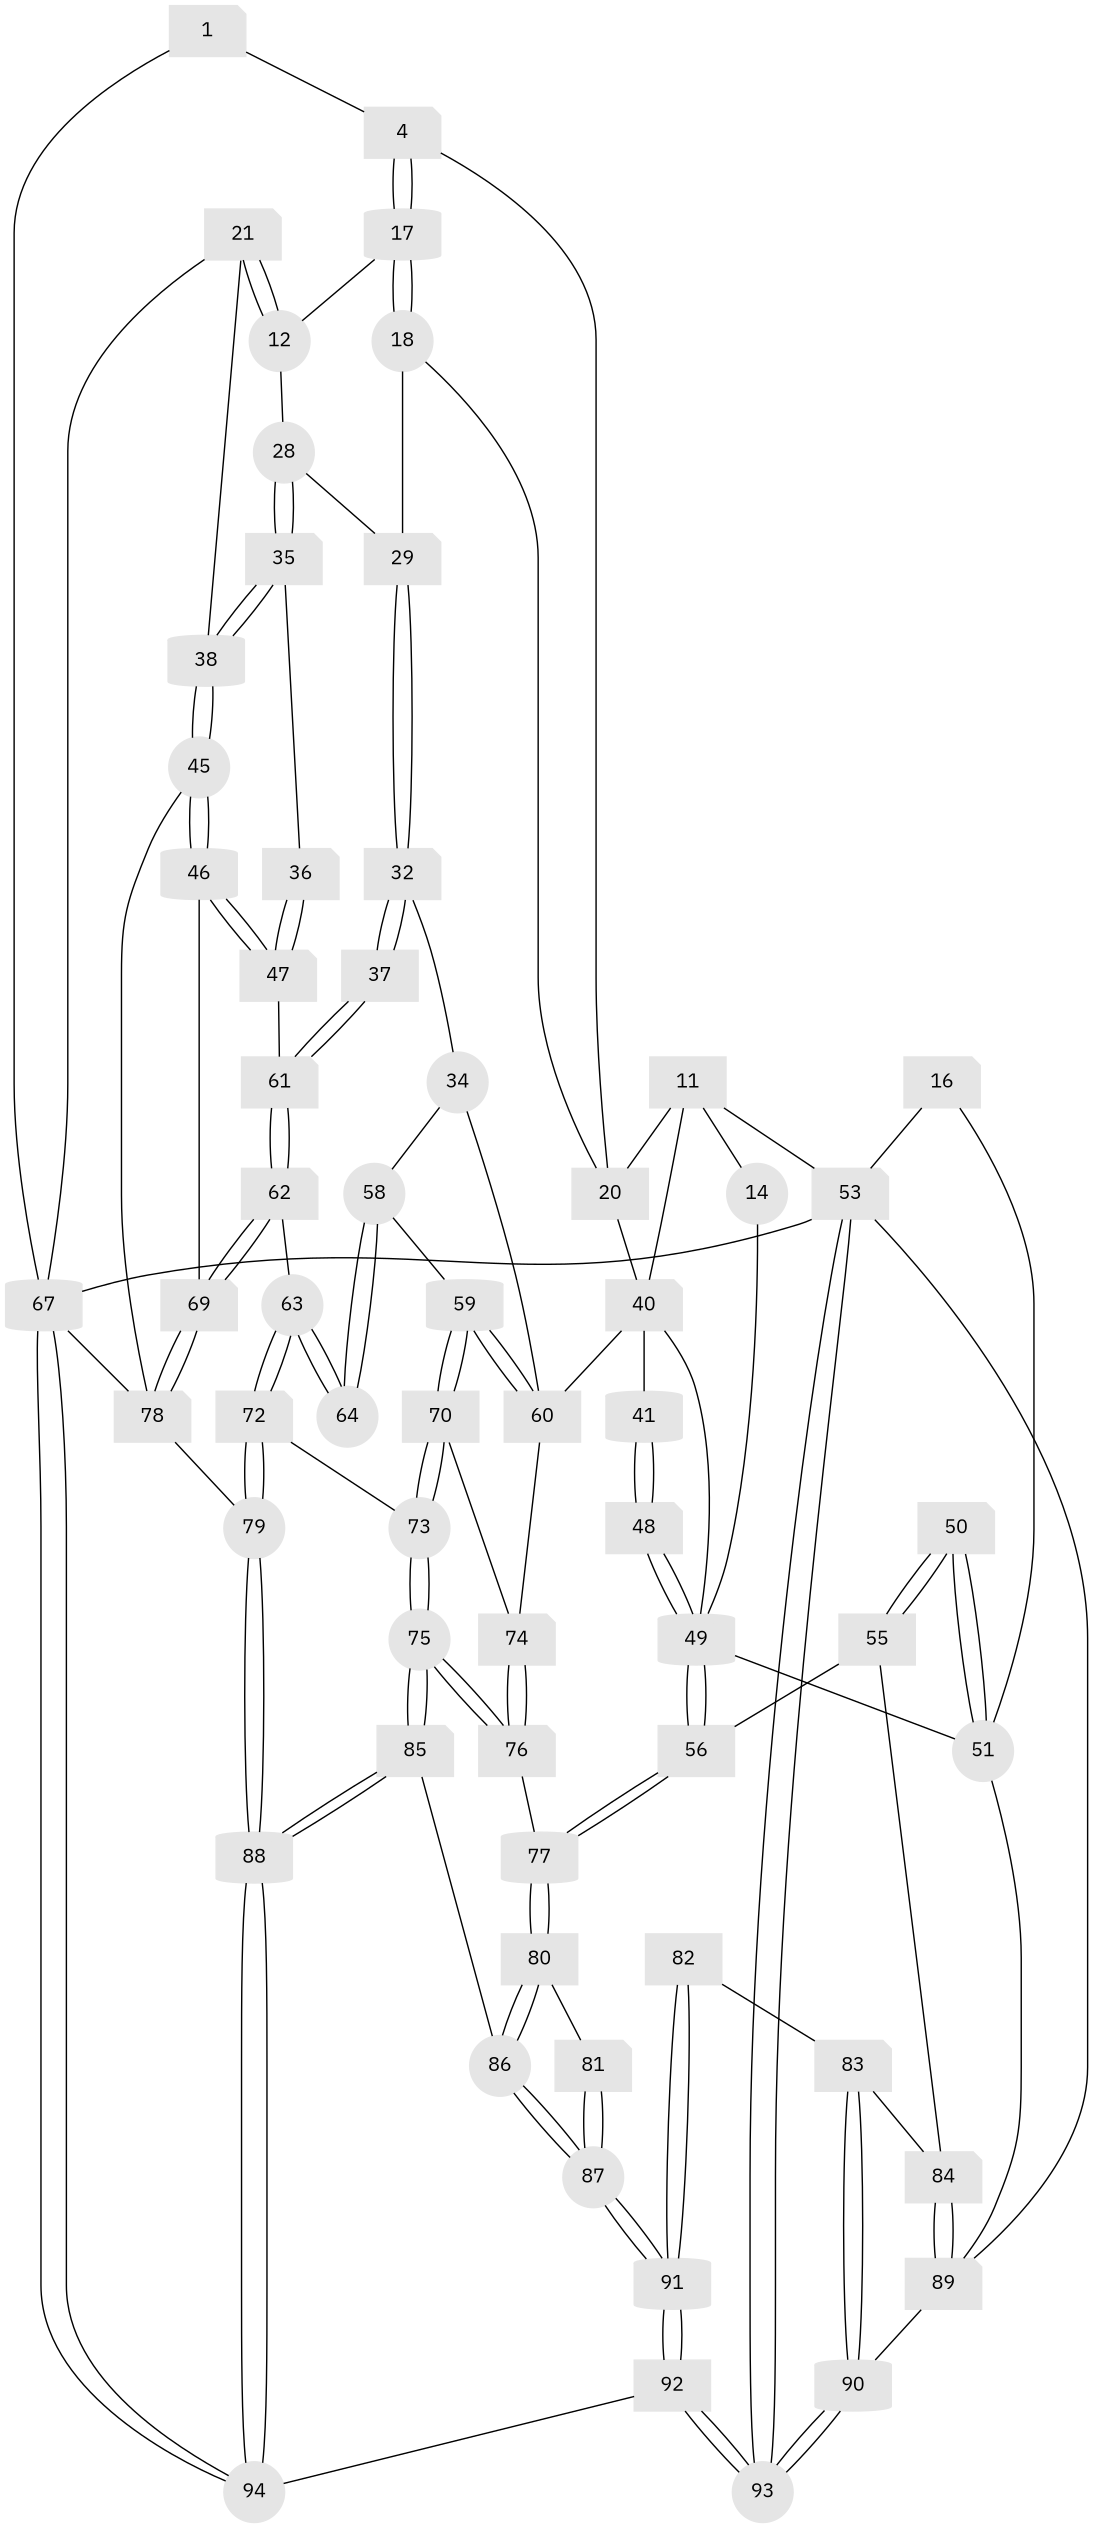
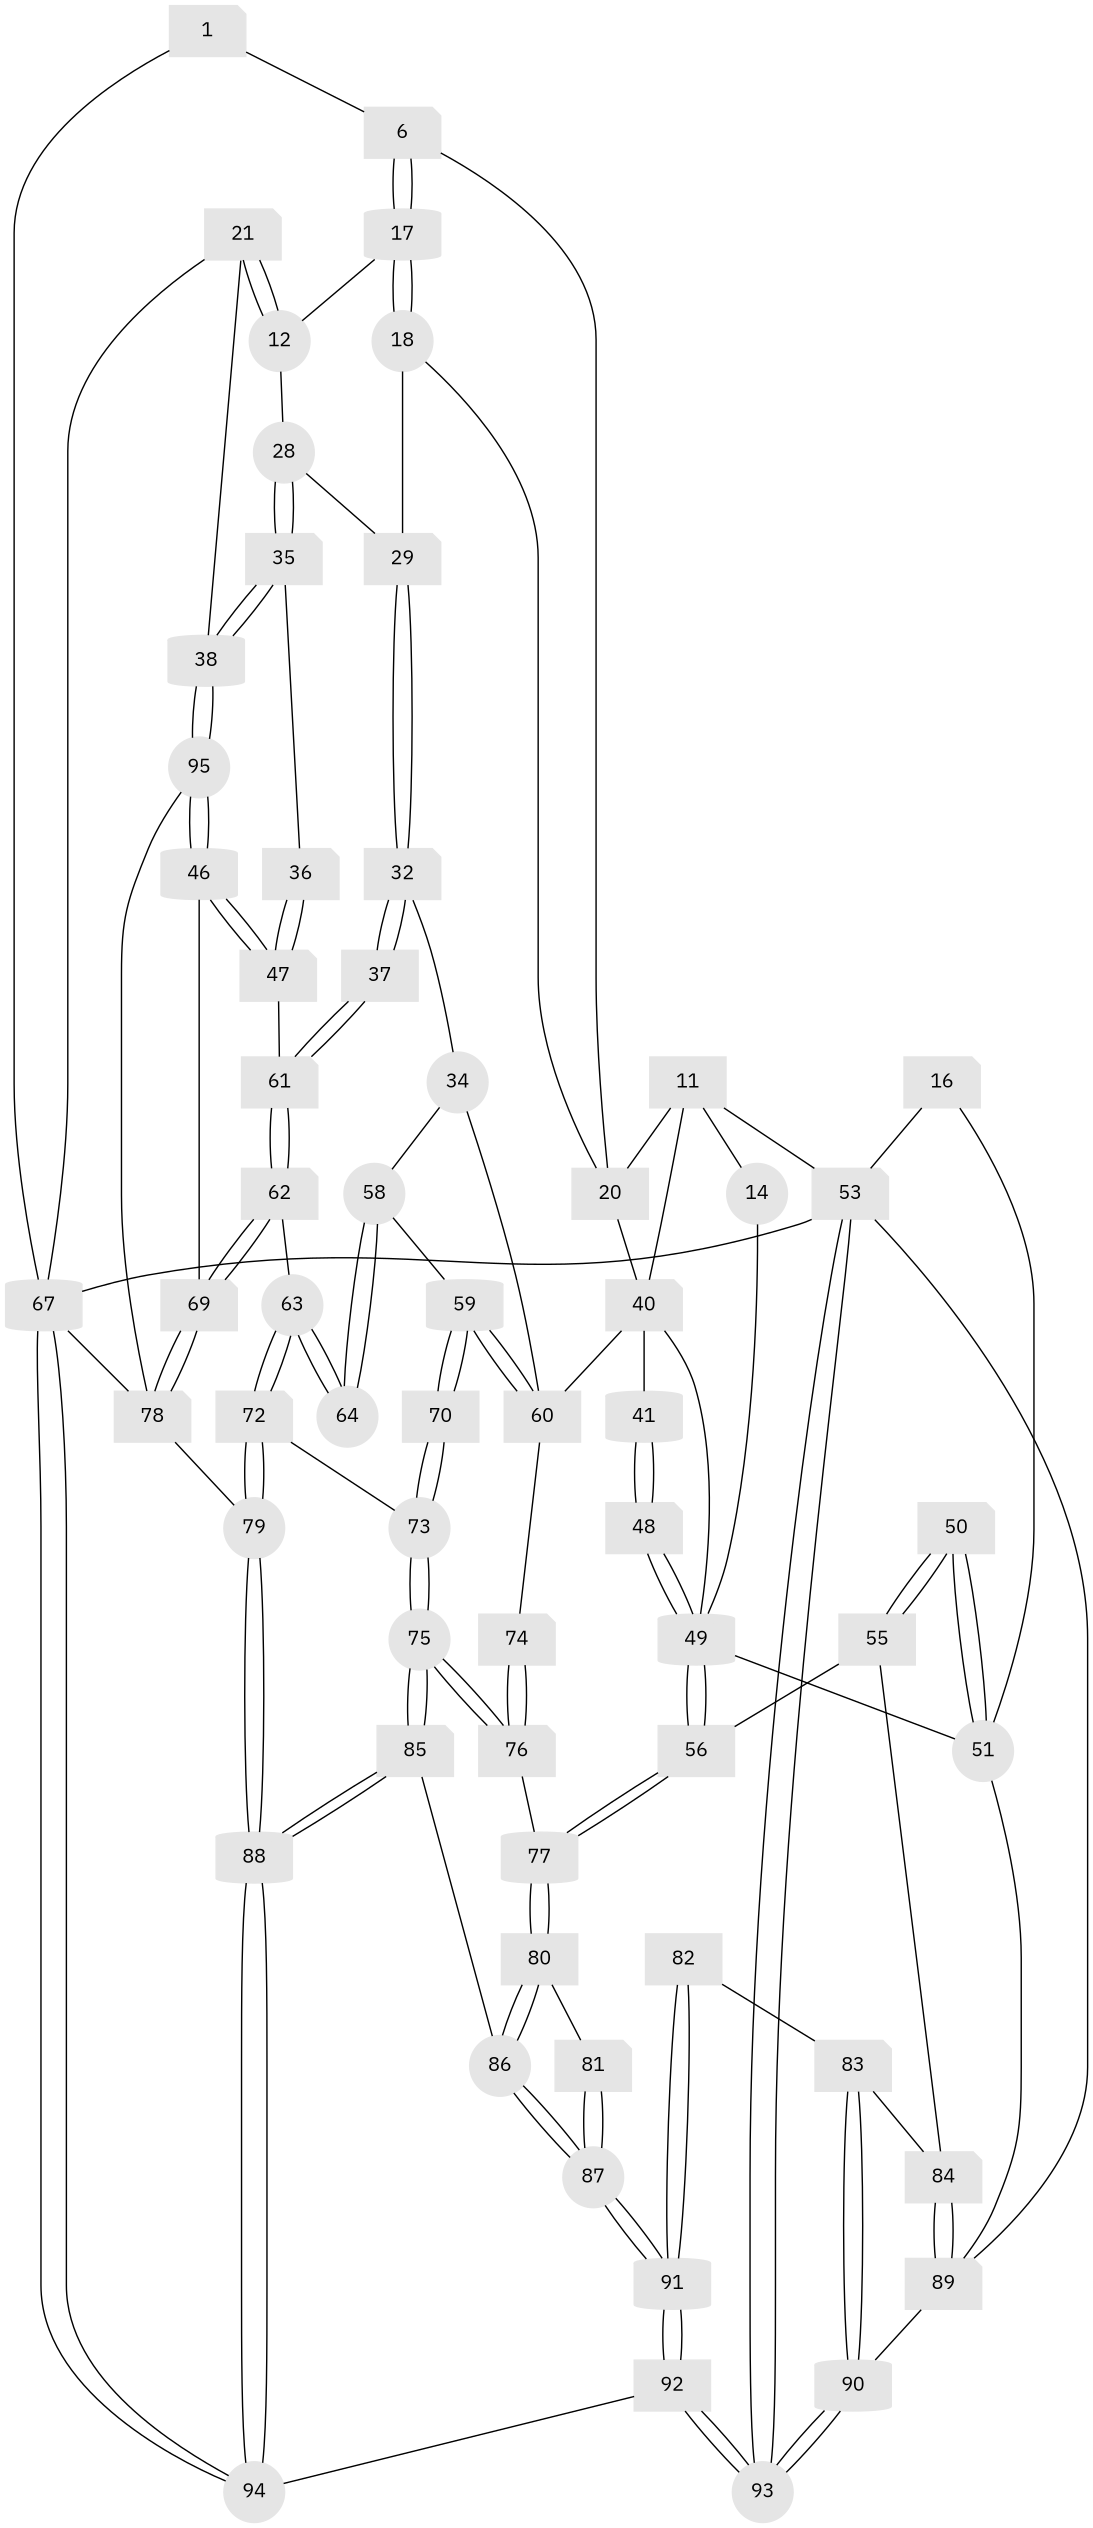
(403, 133) -> (403, 133)
(199, 767) -> (199, 767)
(479, 1528) -> none
